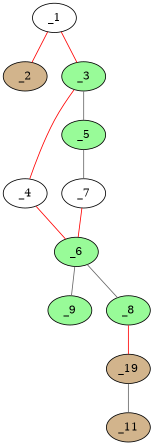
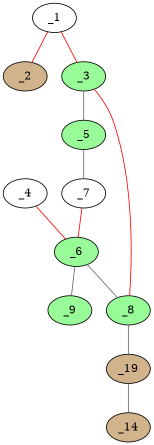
(48, 133) -> (128, 189)
(128, 340) -> (128, 340)
(128, 427) -> (128, 427)
